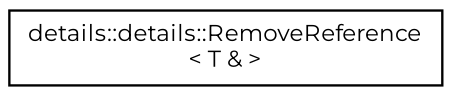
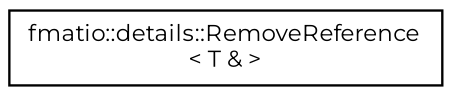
(226, 48) -> (226, 48)
